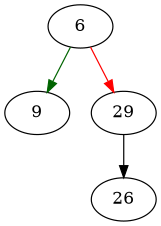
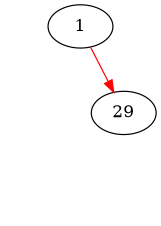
(80, 26) -> (80, 26)
(37, 113) -> none
(124, 199) -> none
